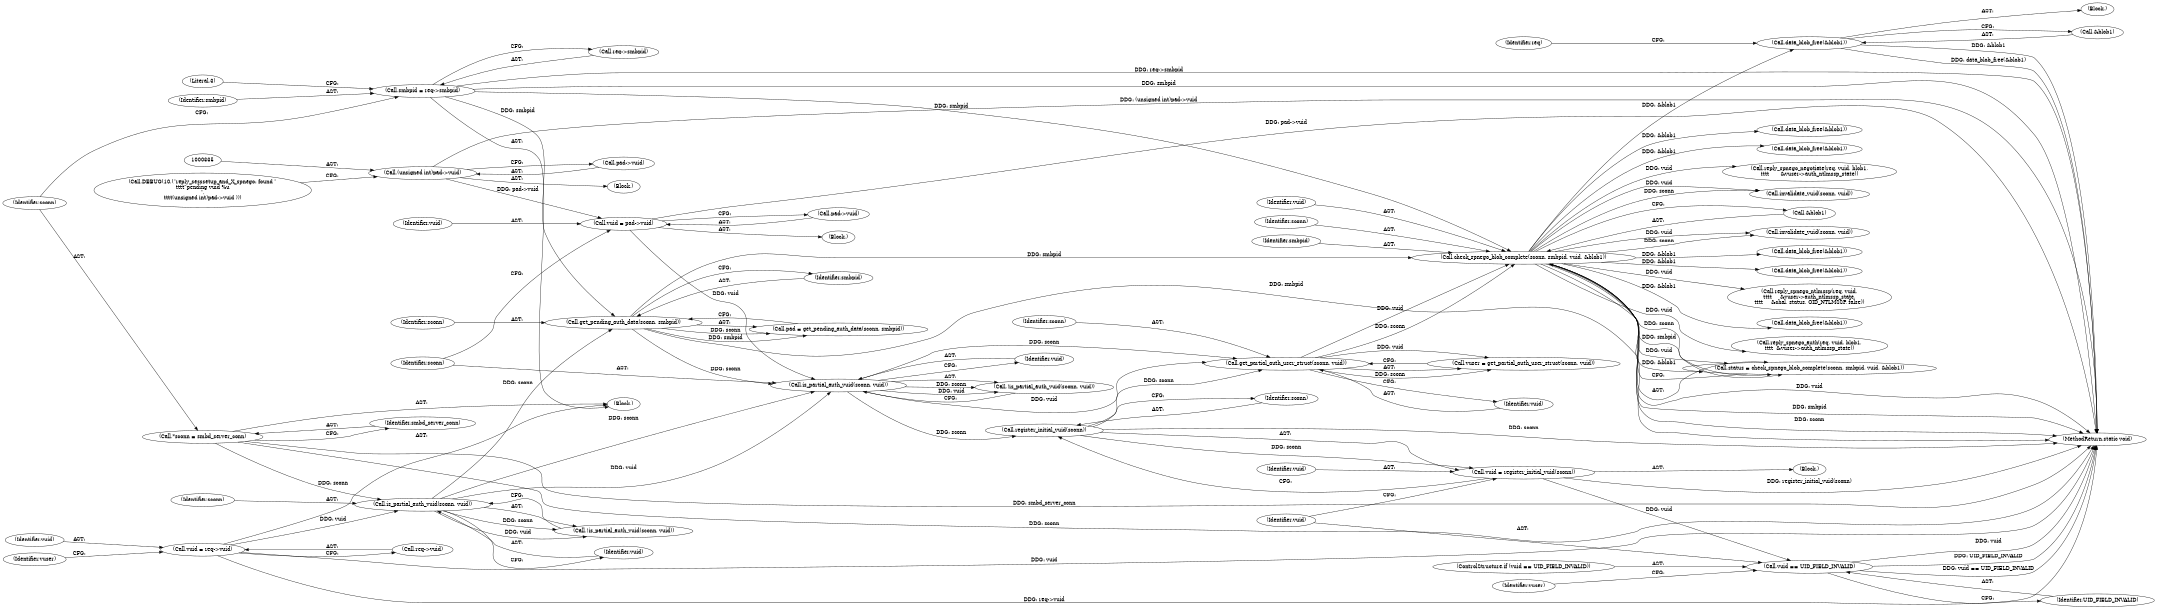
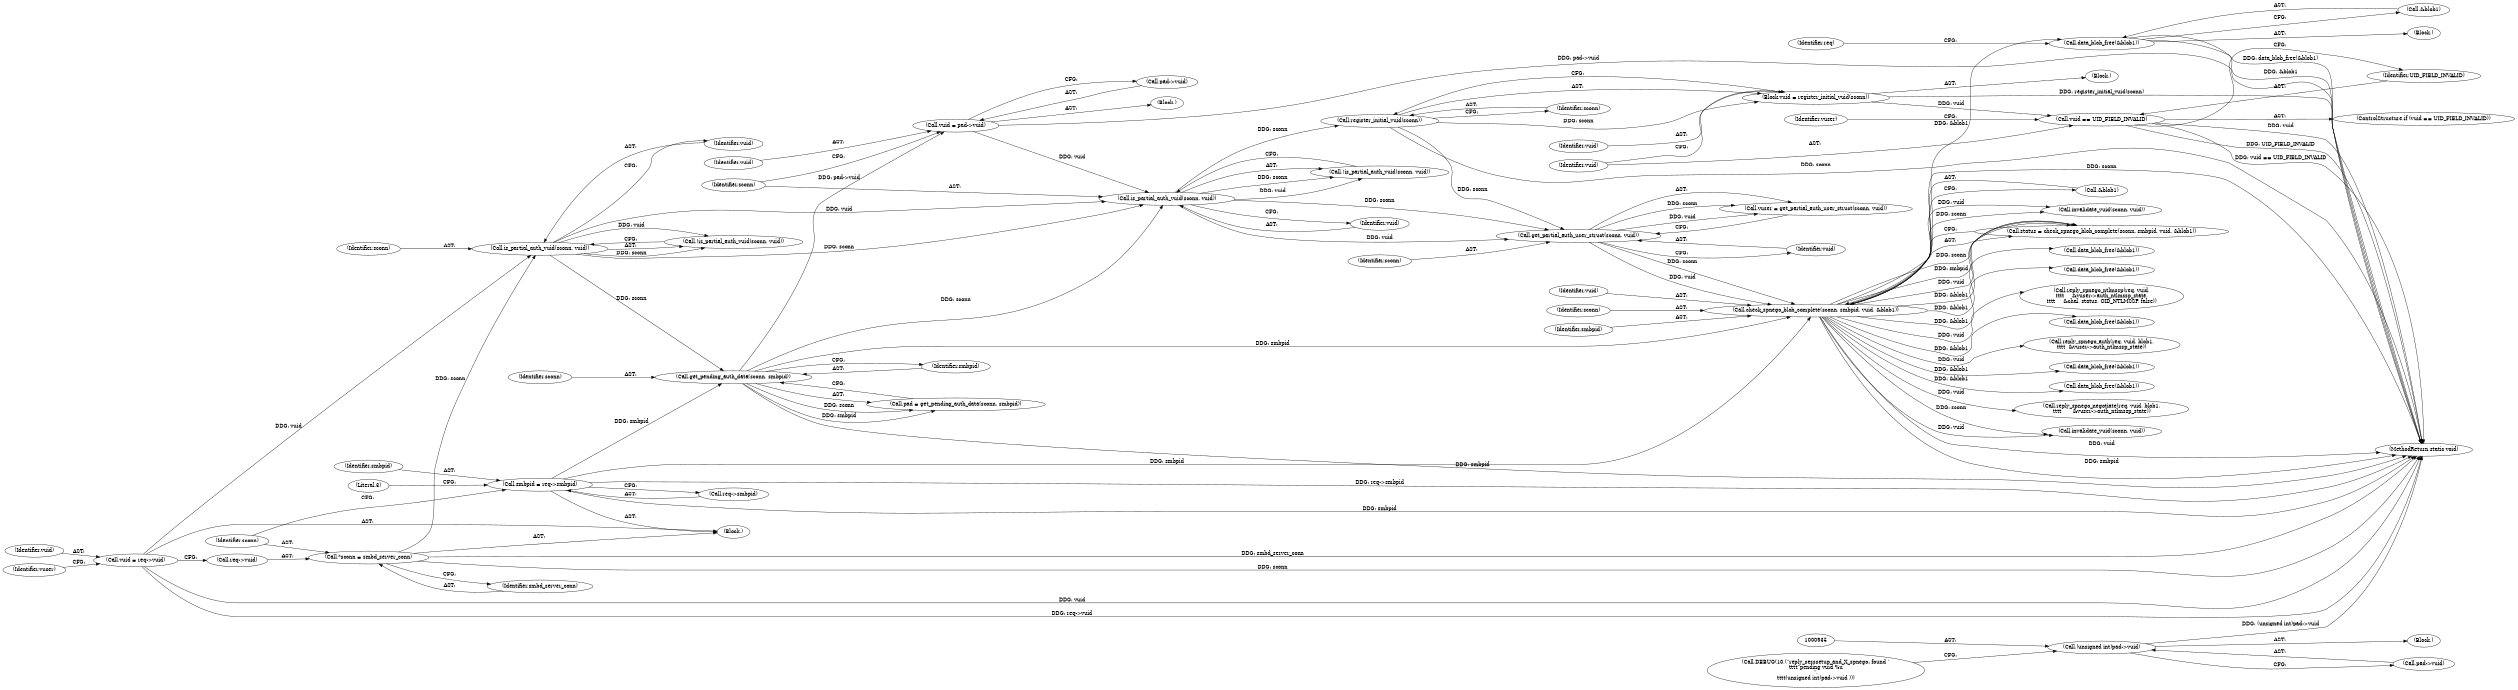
(203, 160) -> (1816, 640)
(522, 198) -> (813, 227)
(1524, 473) -> (1816, 98)
(320, 550) -> (287, 559)
(1679, 567) -> (2247, 119)
